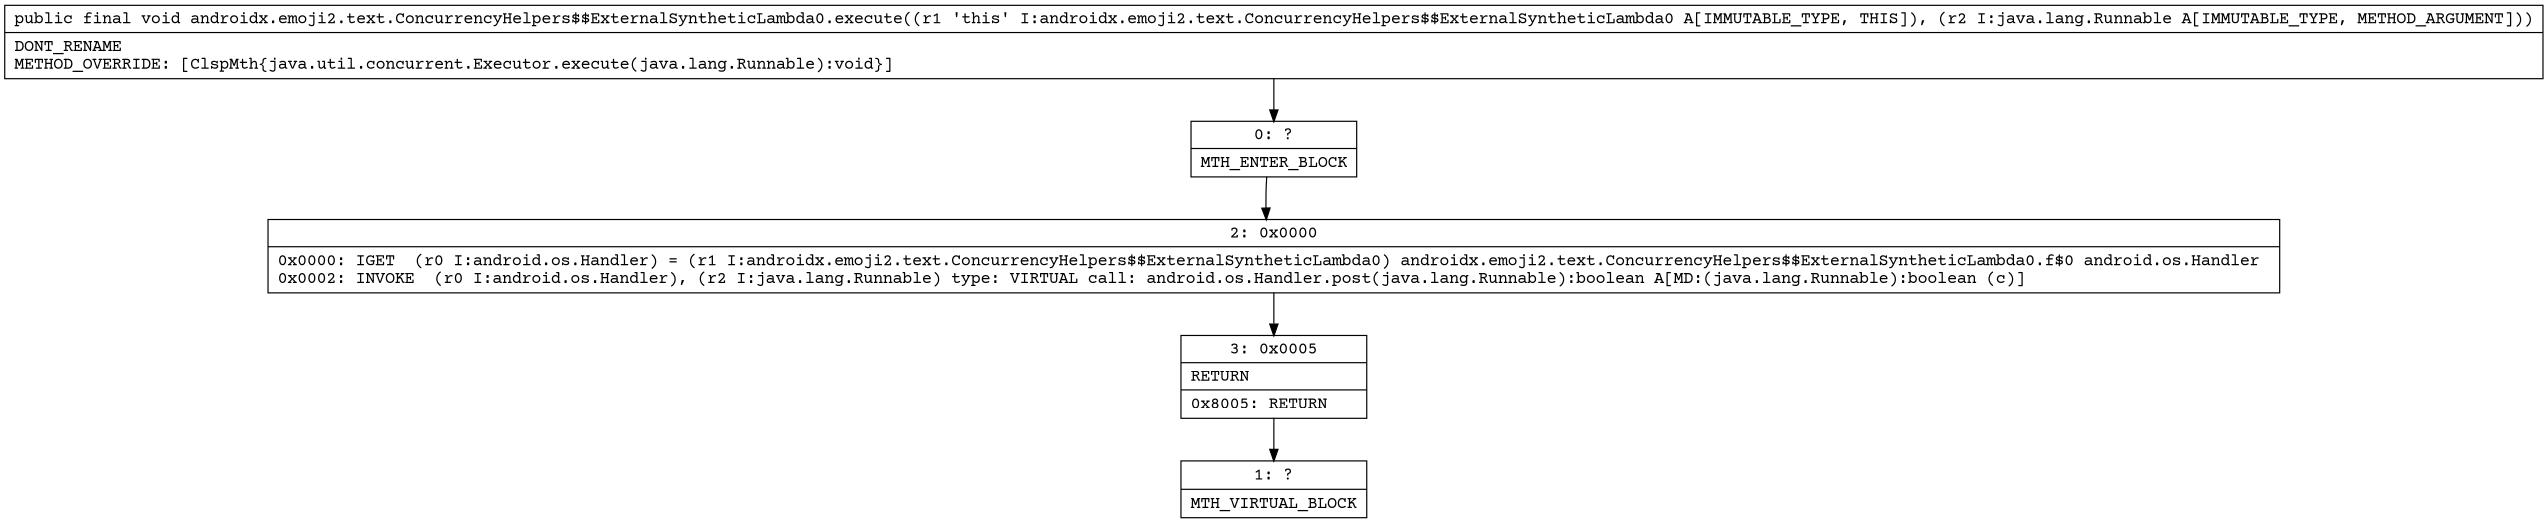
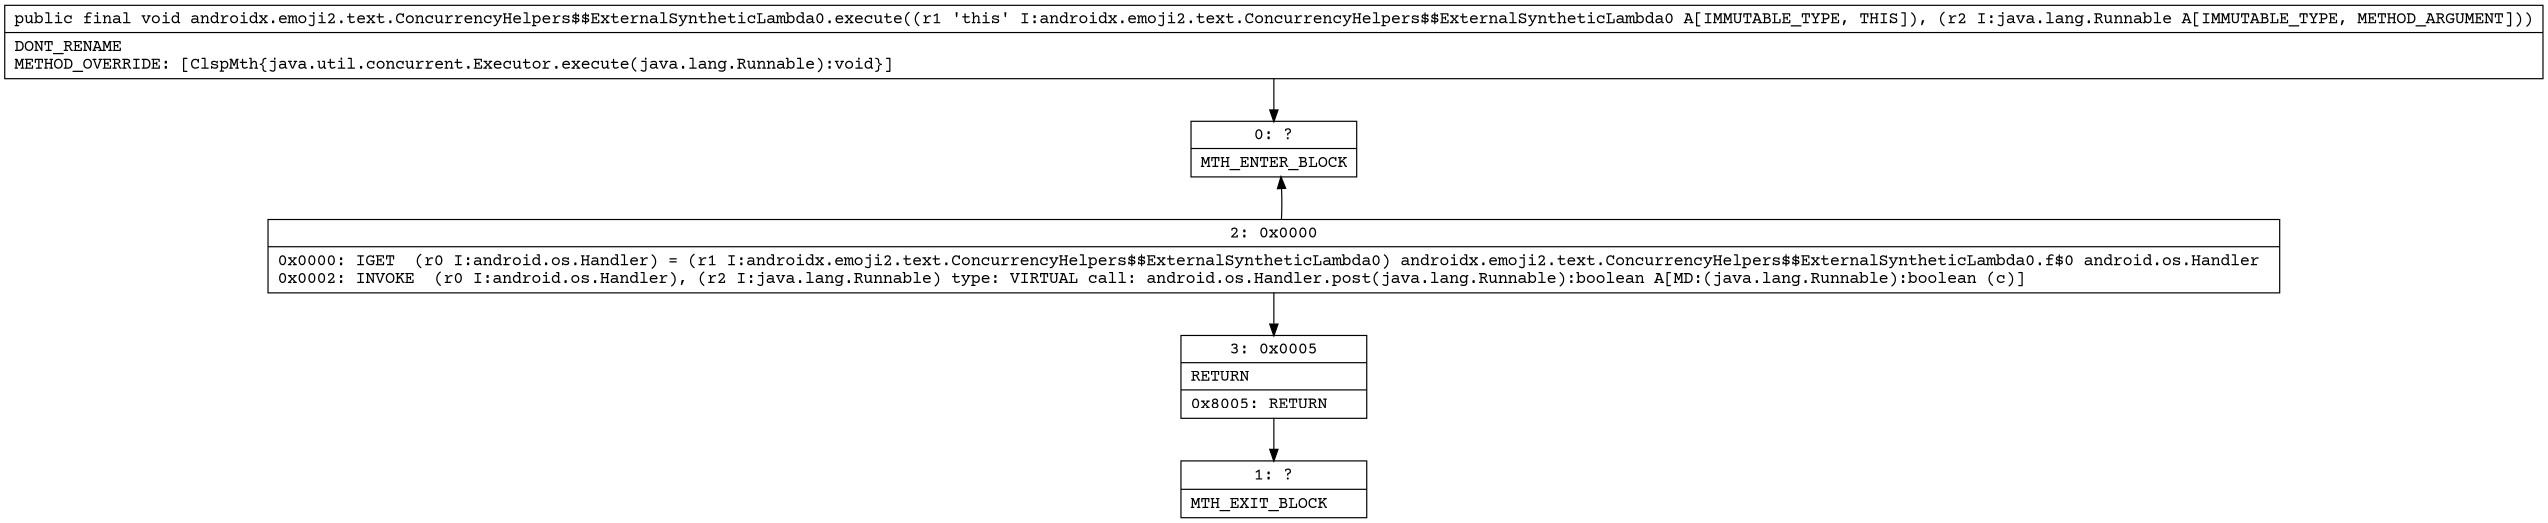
(1266, 192) -> (1282, 204)
(1274, 503) -> (1259, 503)
